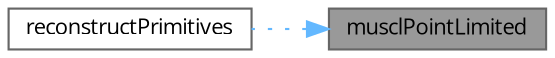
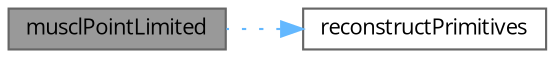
(279, 29) -> (254, 29)
